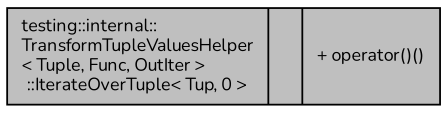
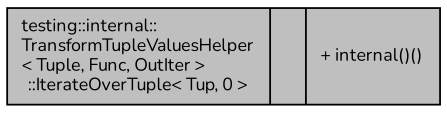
(371, 55) -> (372, 55)
